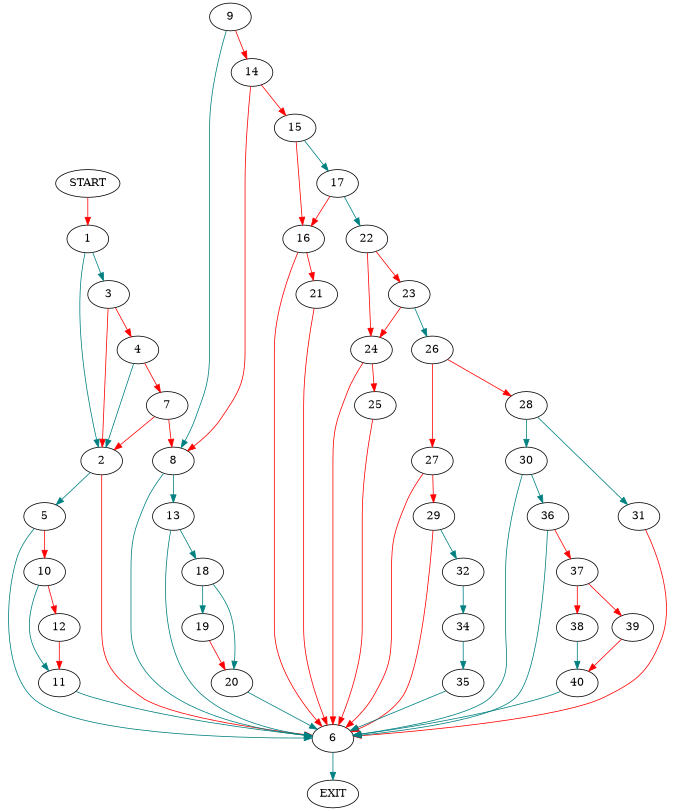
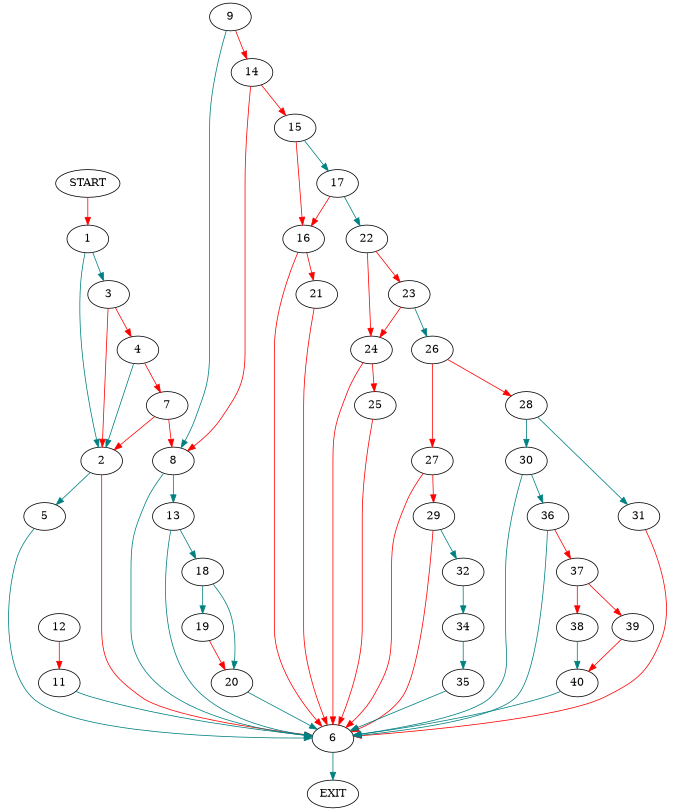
(45, 572) -> none
